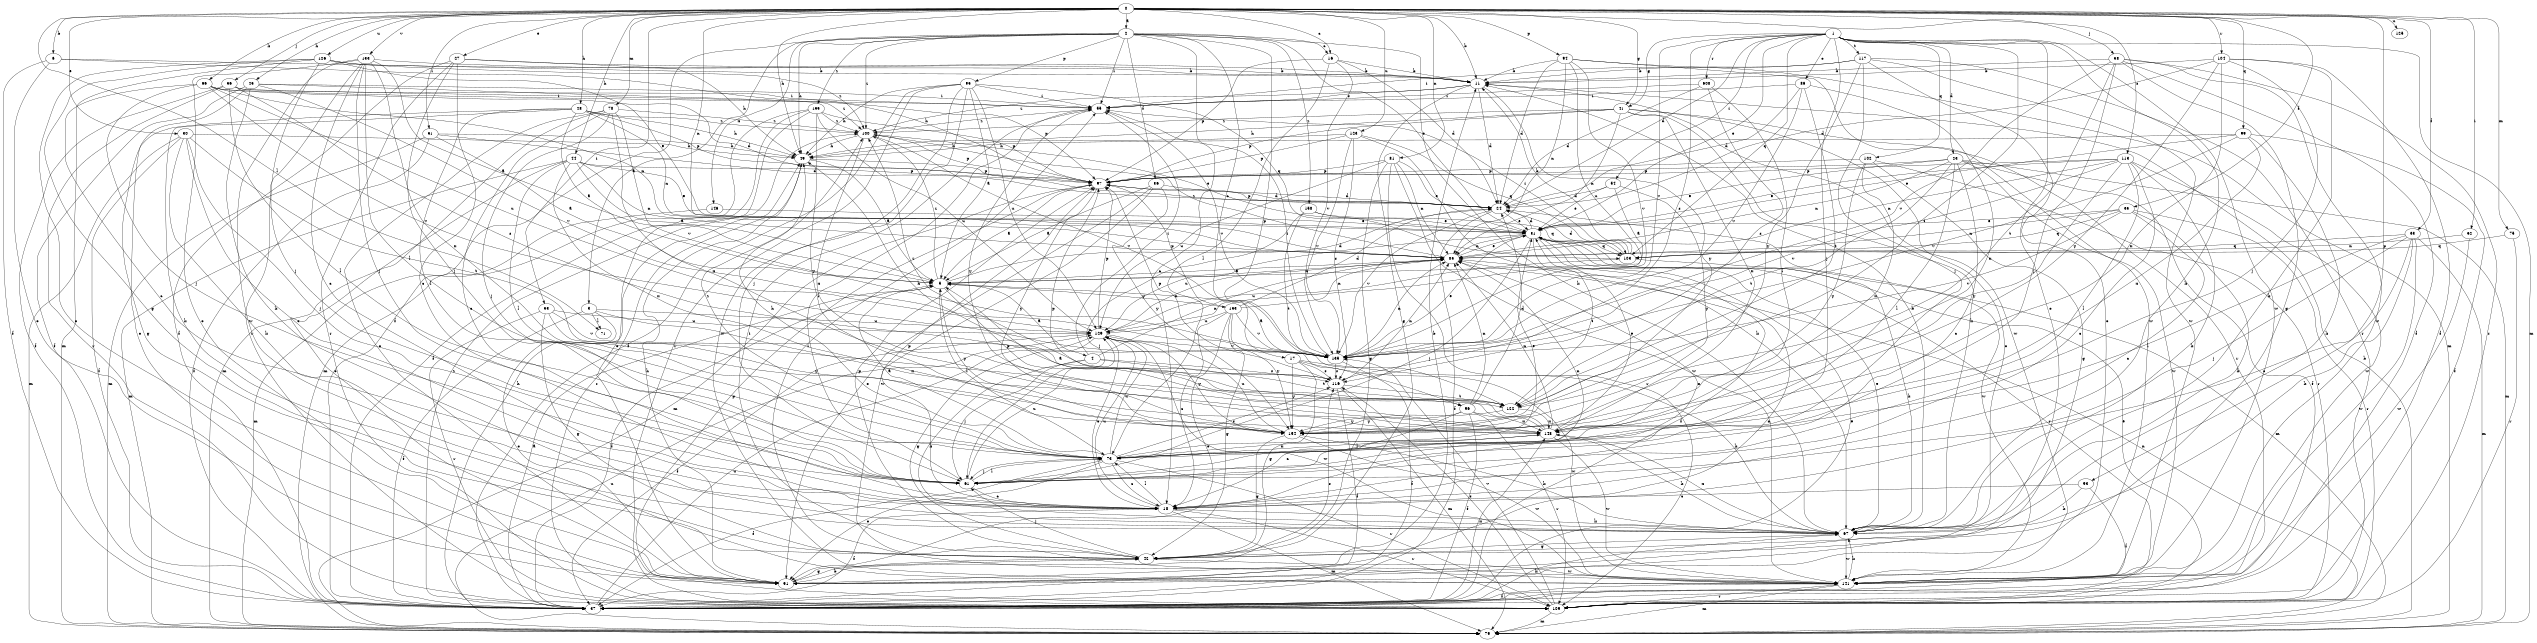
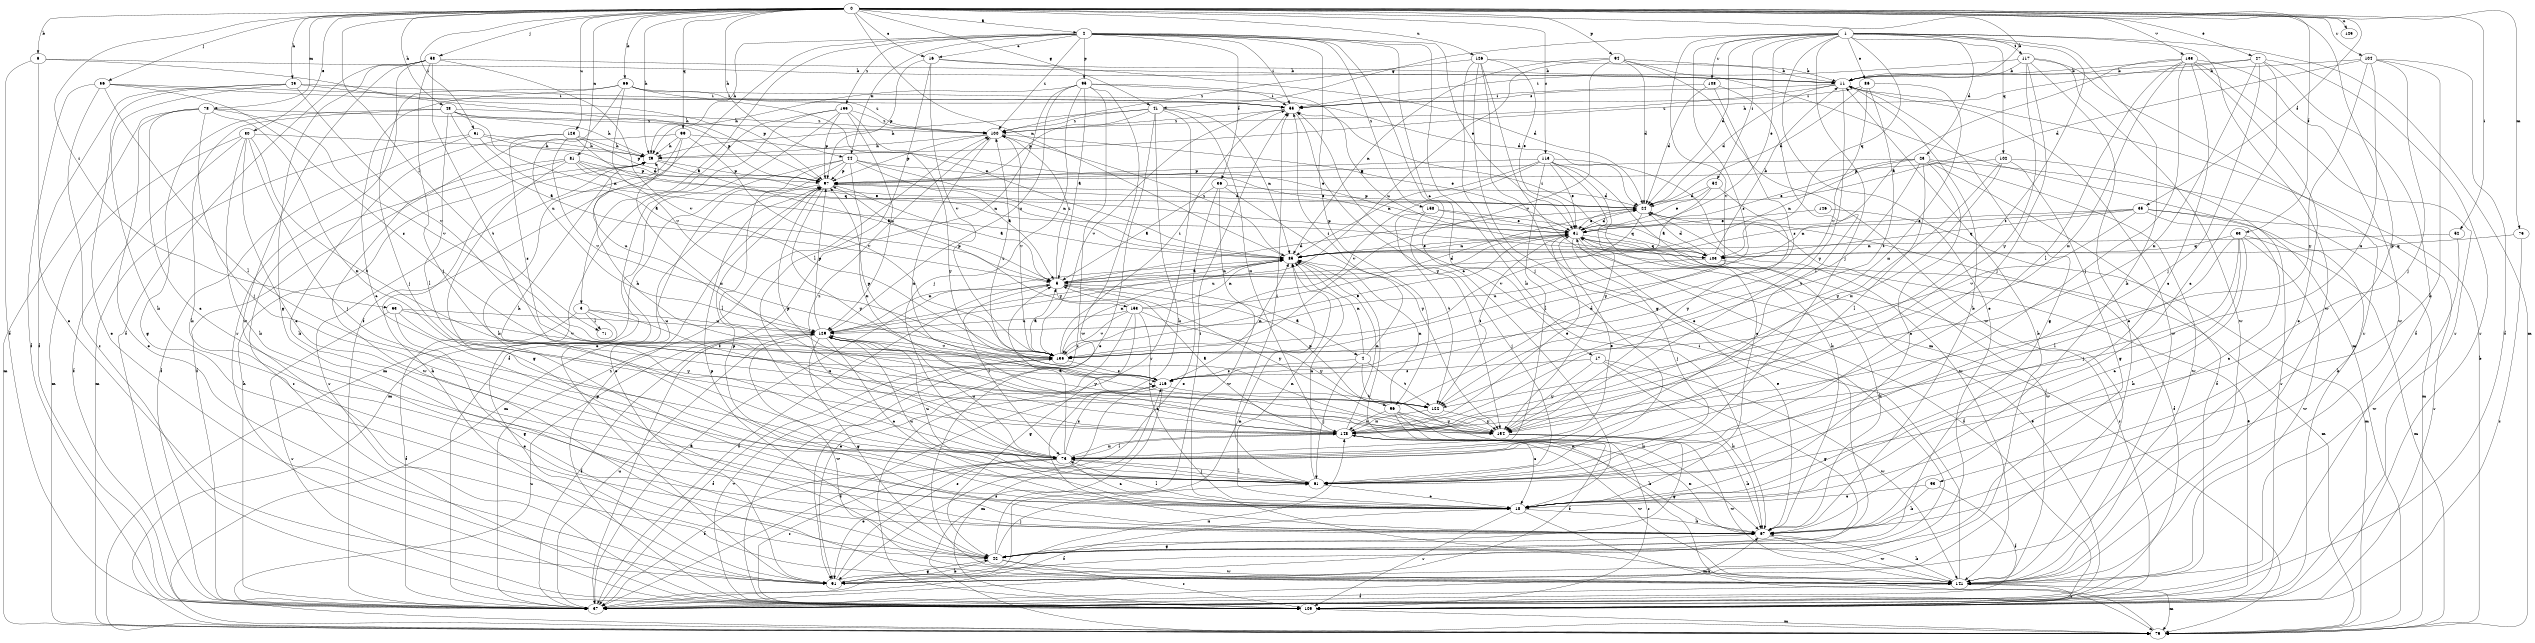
(796, 48) -> (936, 49)
(1707, 84) -> (1712, 84)
none -> (1864, 342)
none -> (1150, 584)
